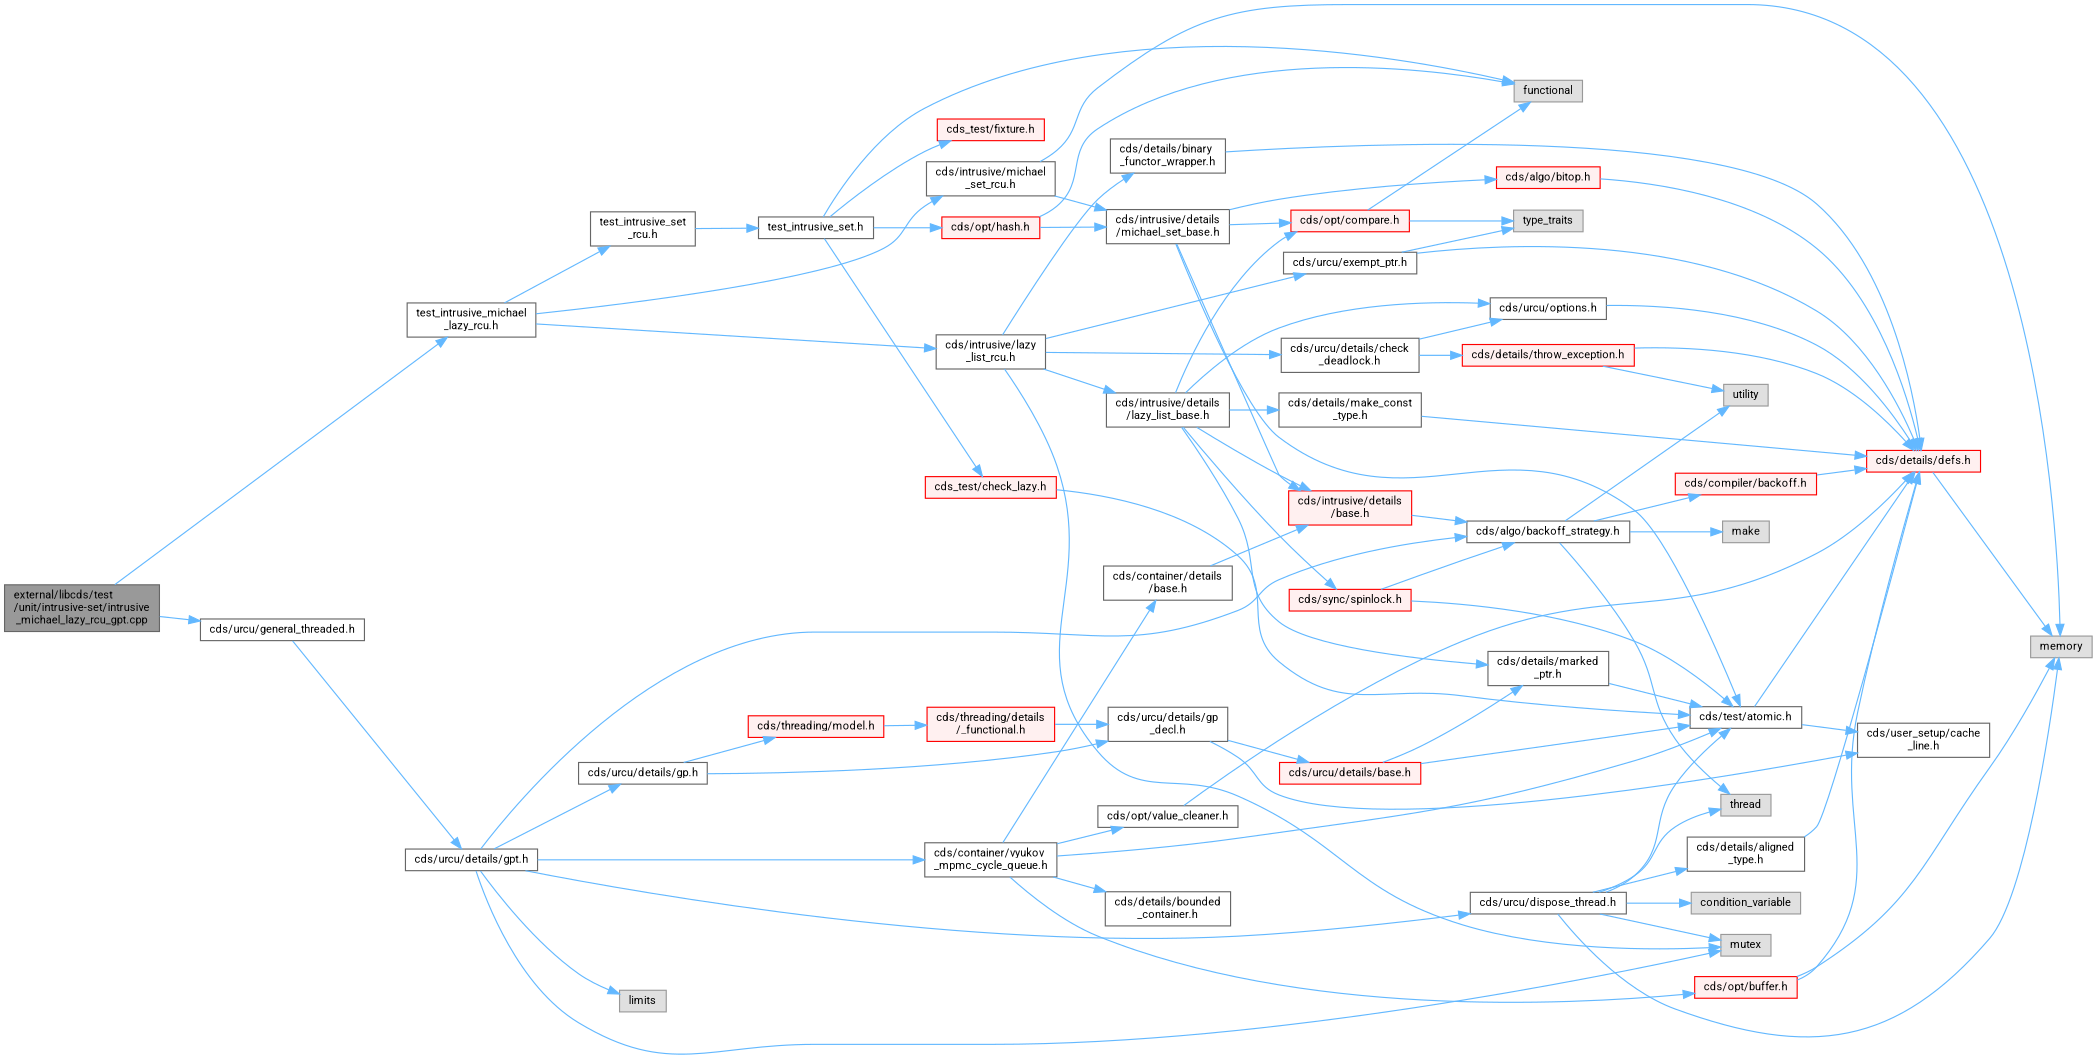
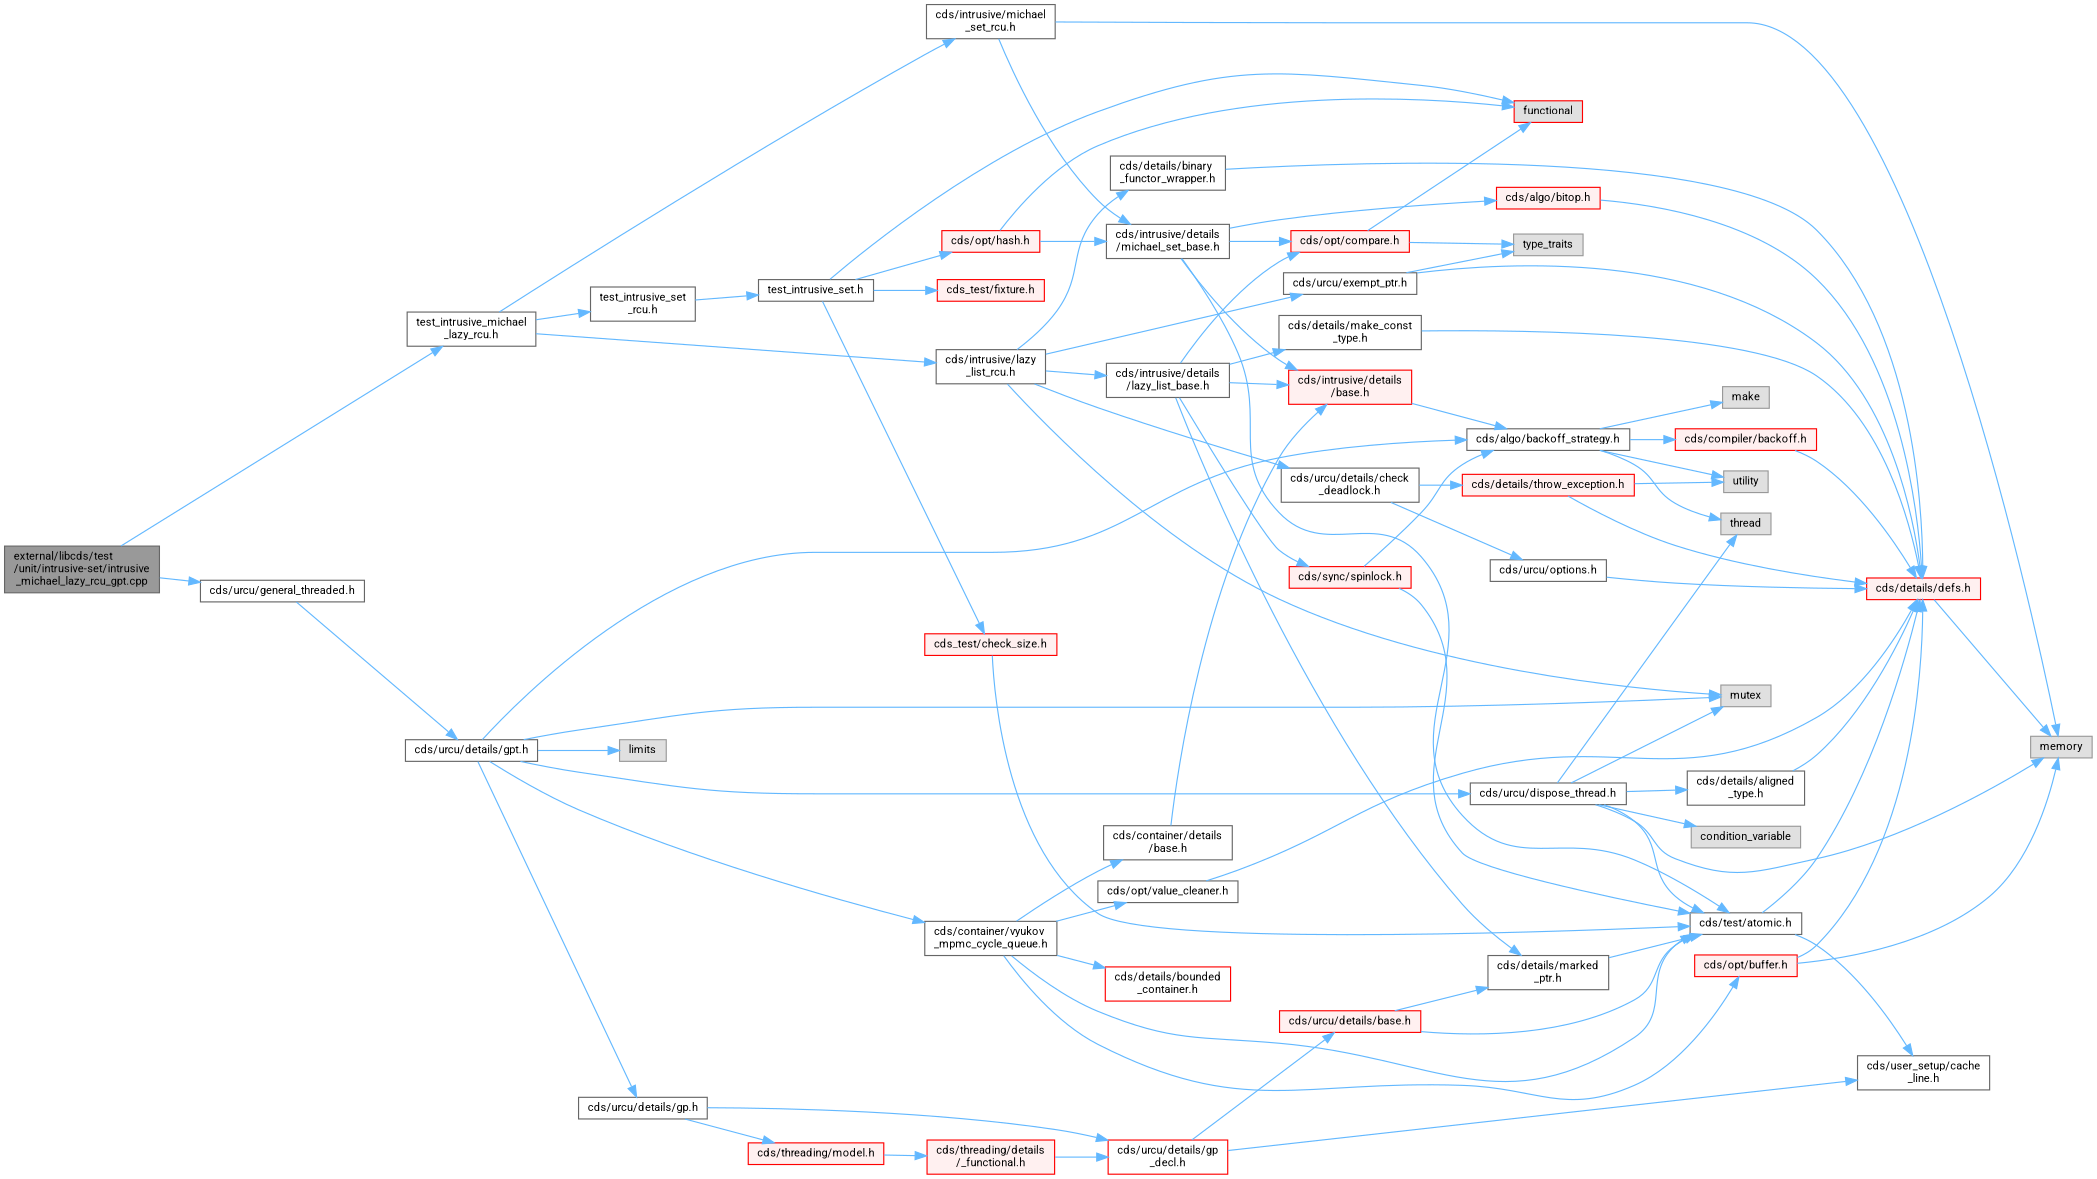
(1548, 91) -> (1548, 112)
(1321, 316) -> none
(991, 487) -> (991, 645)
(1168, 724) -> (1168, 1157)
(1168, 909) -> (1168, 984)
